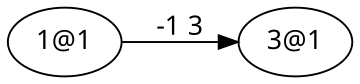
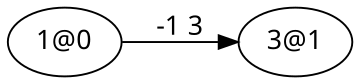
(65, 42) -> (65, 42)
